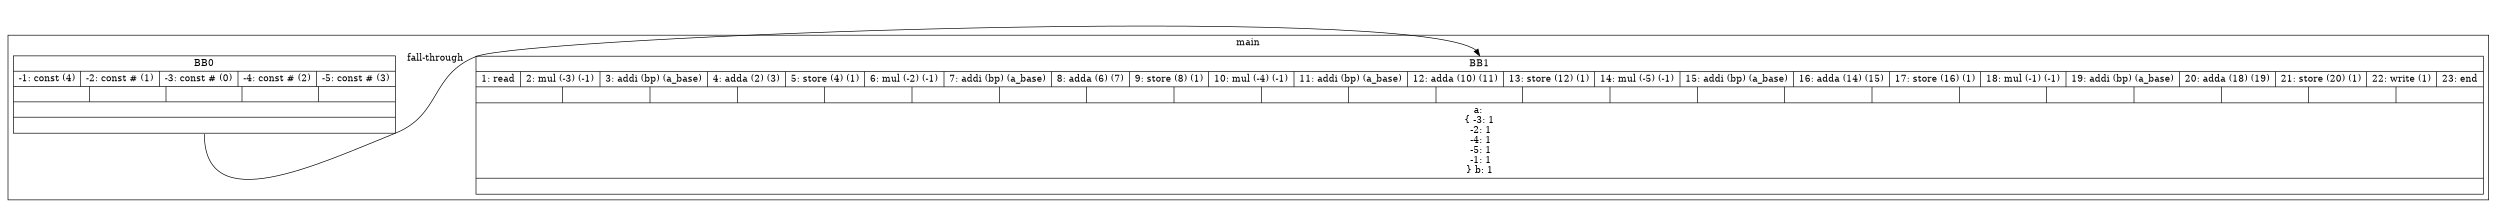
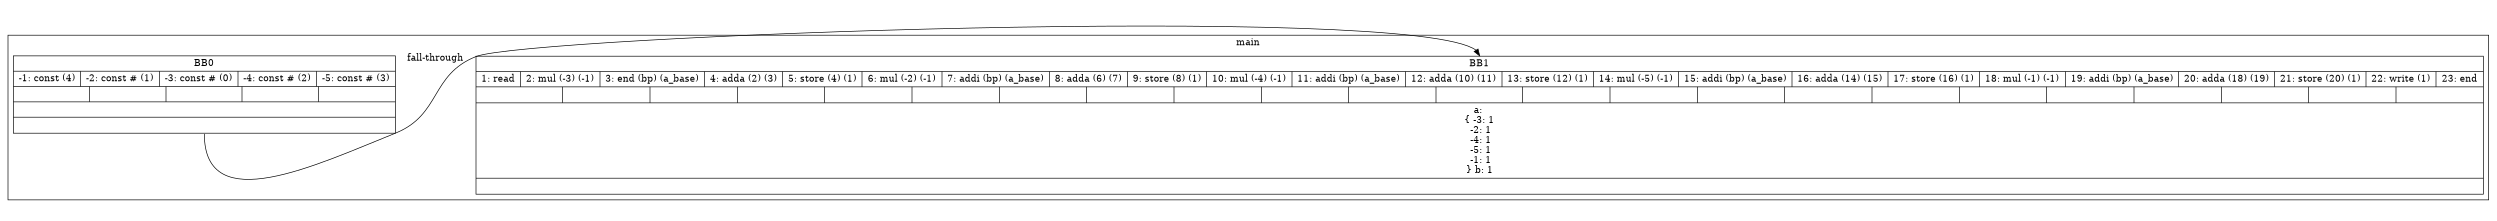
(654, 79) -> (652, 79)
